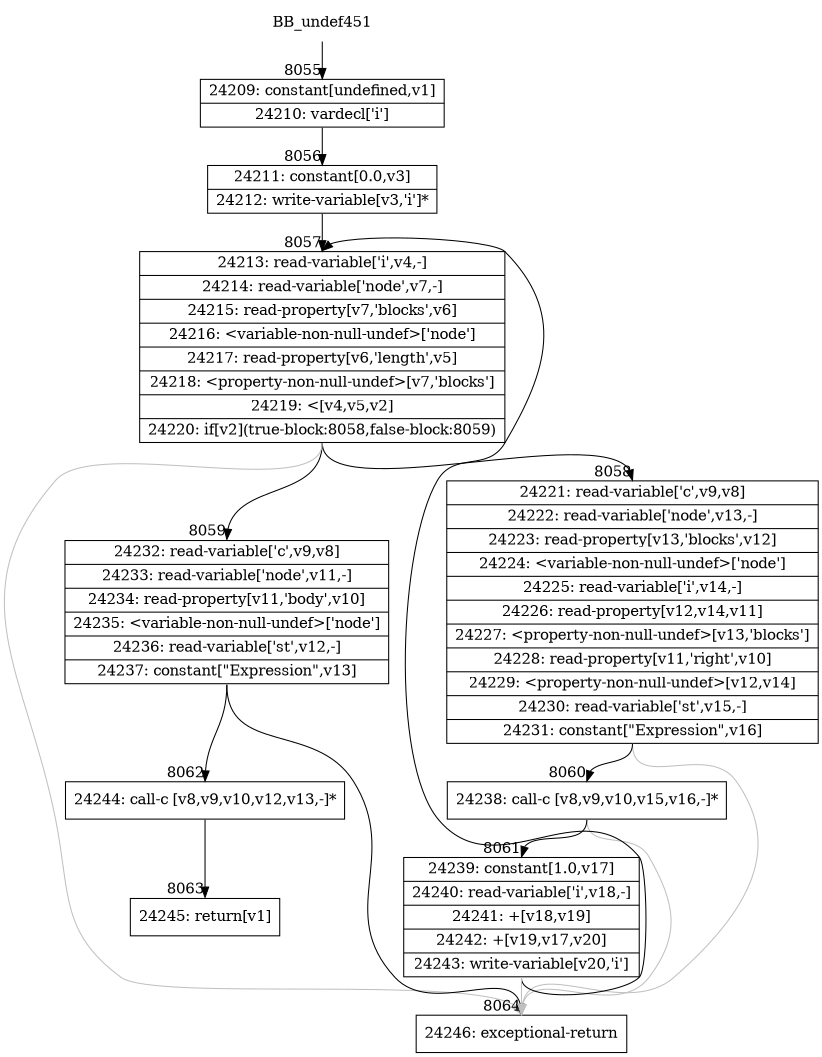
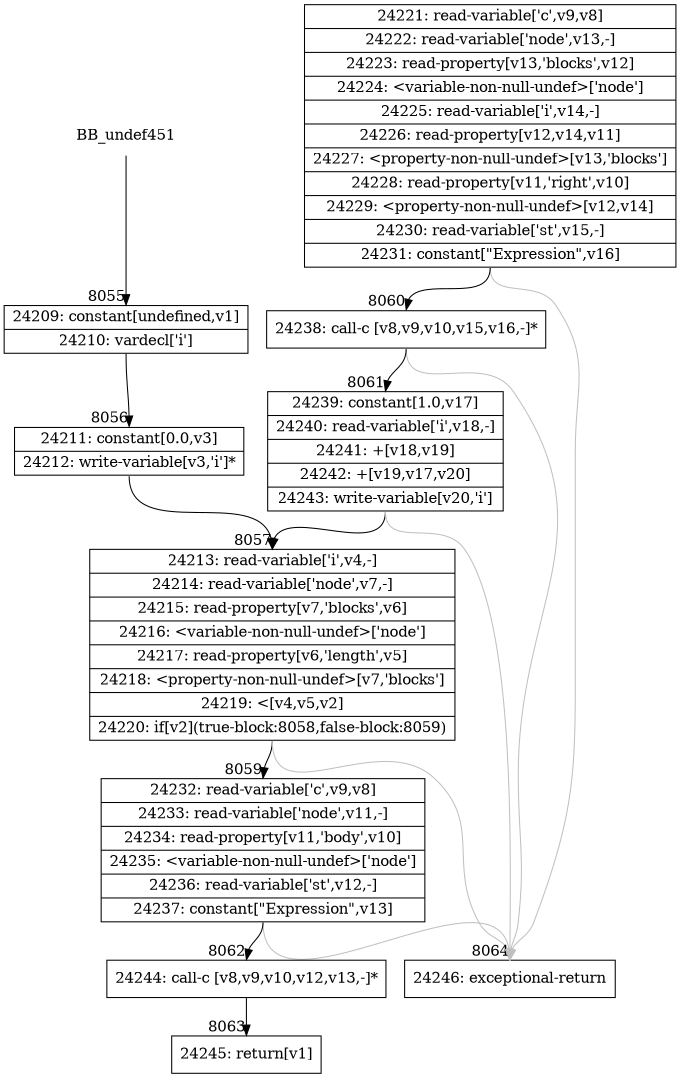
(440, 465) -> none
(371, 864) -> (382, 942)
